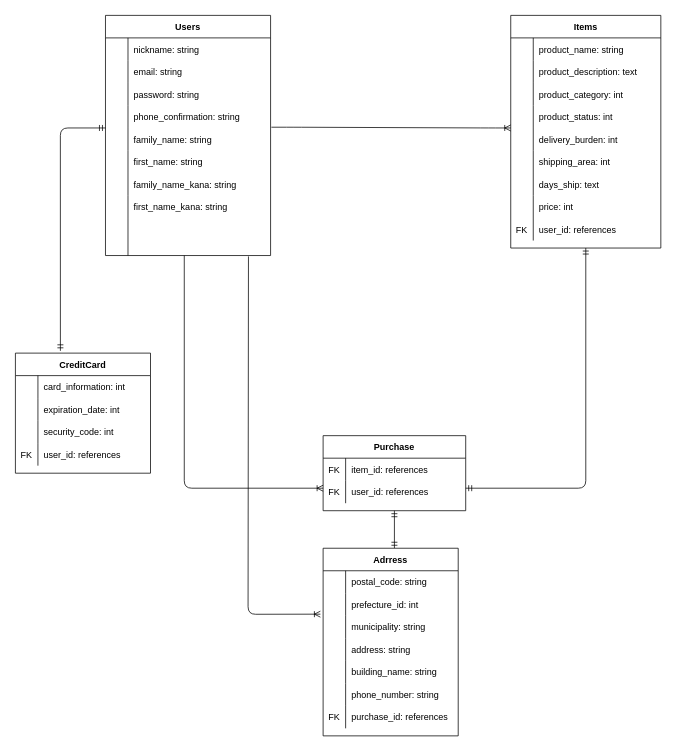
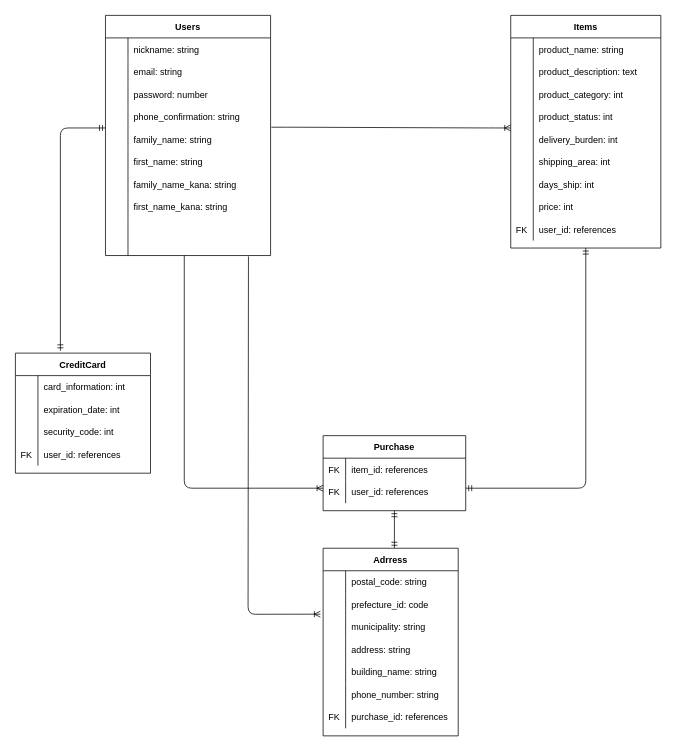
(170, 95) -> (171, 95)
(573, 185) -> (569, 185)
(392, 605) -> (395, 605)
